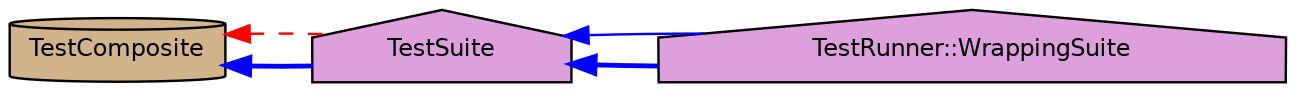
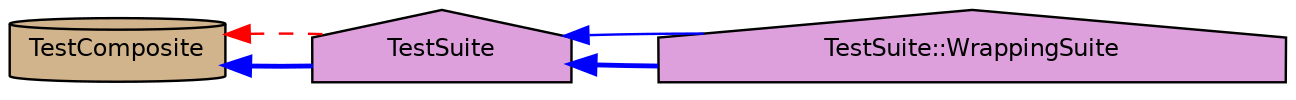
(972, 50) -> (972, 50)
